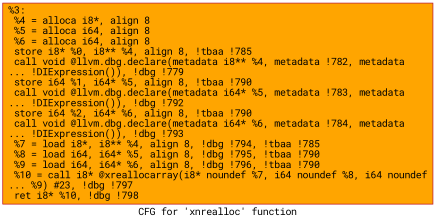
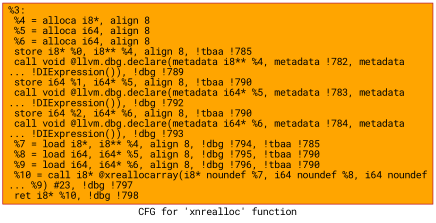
(96, 72) -> (96, 72)
